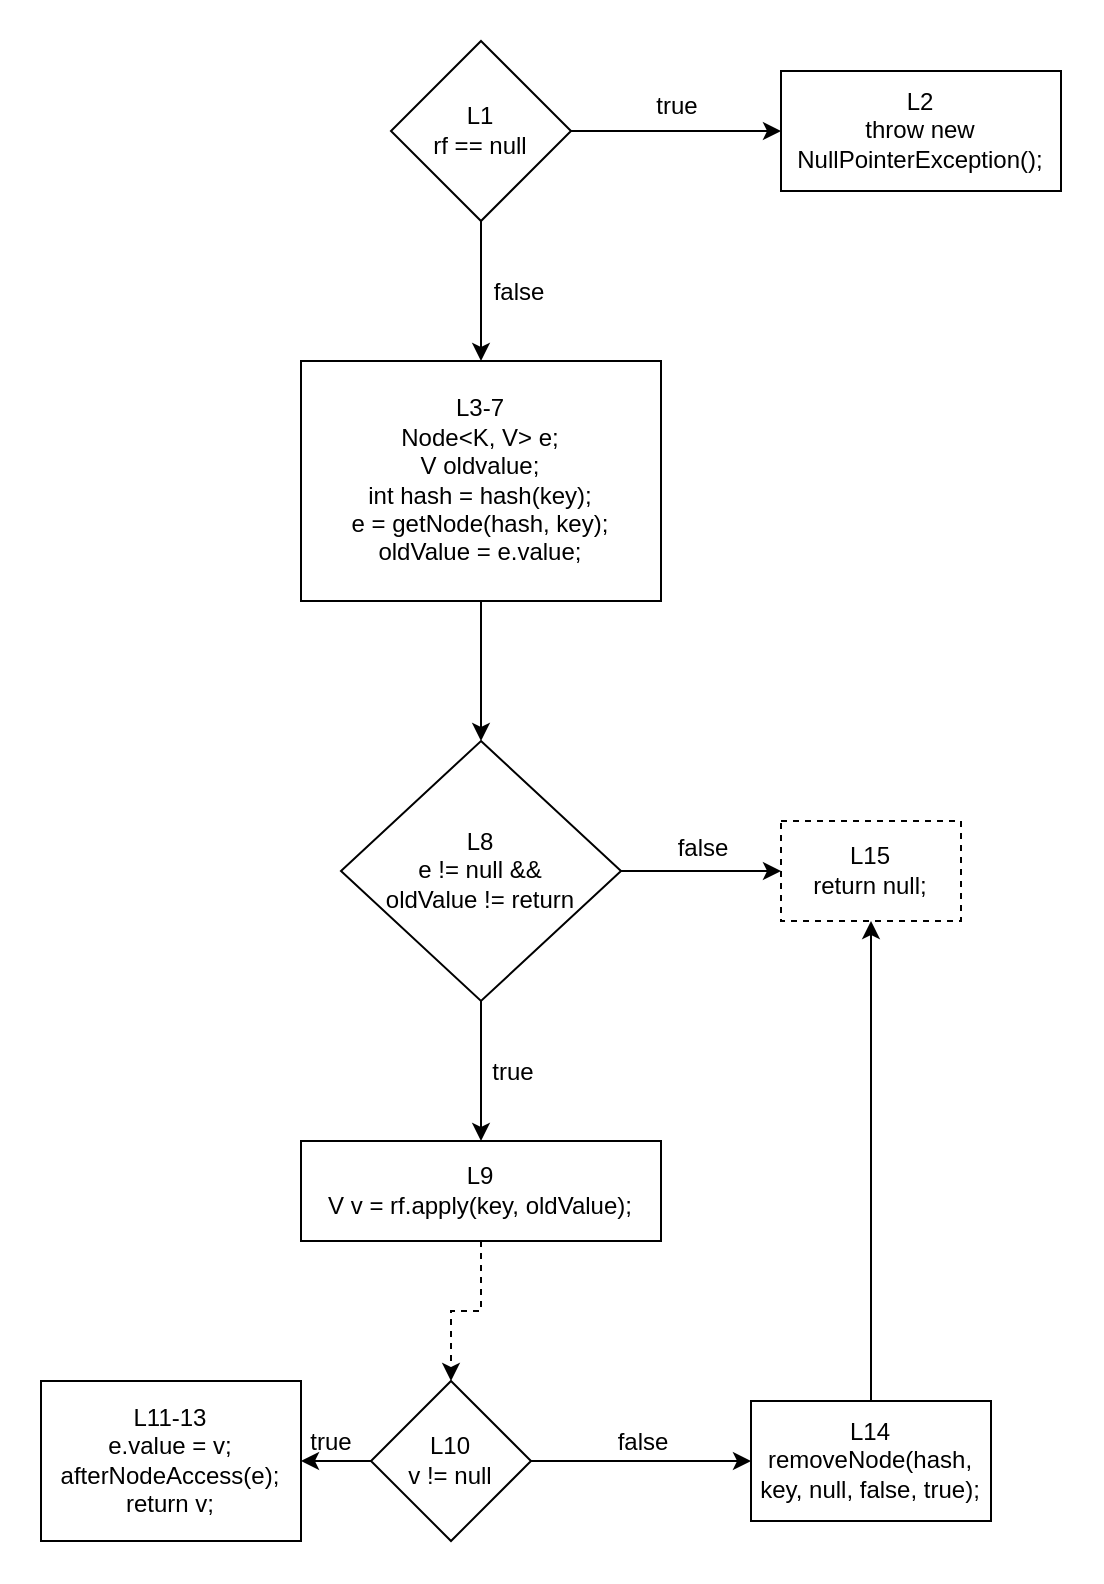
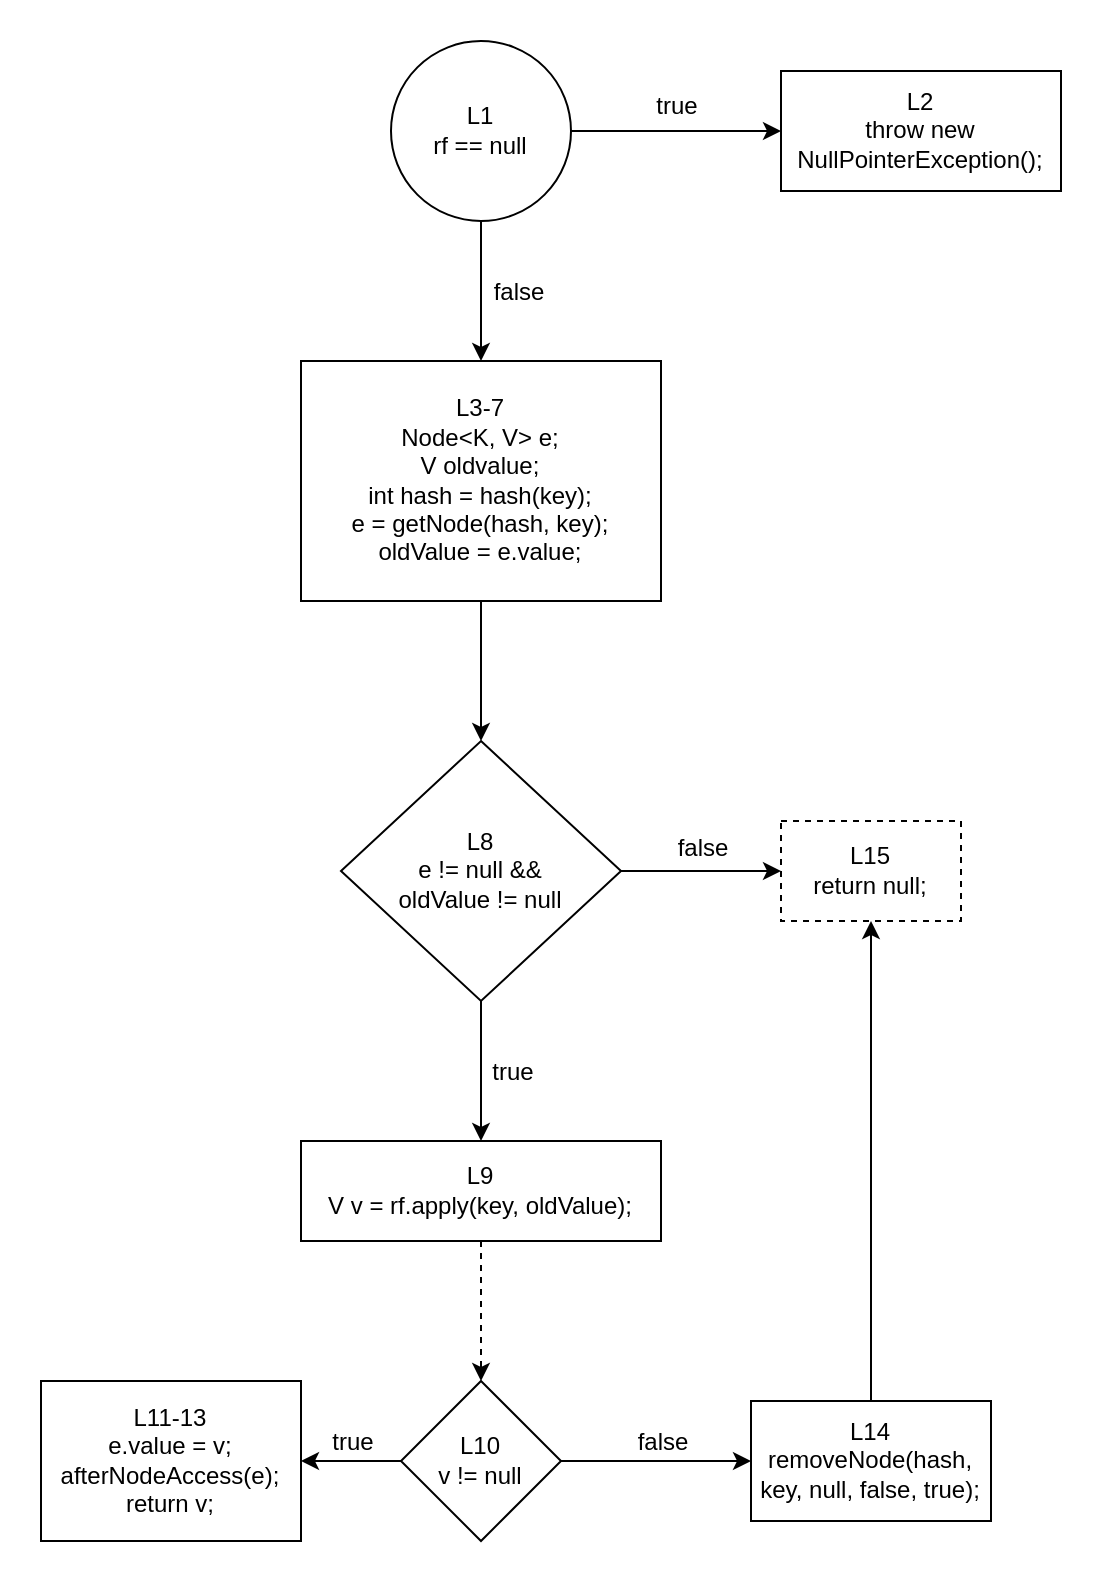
(481, 131) -> (481, 131)
(481, 871) -> (481, 871)
(451, 1461) -> (481, 1461)
